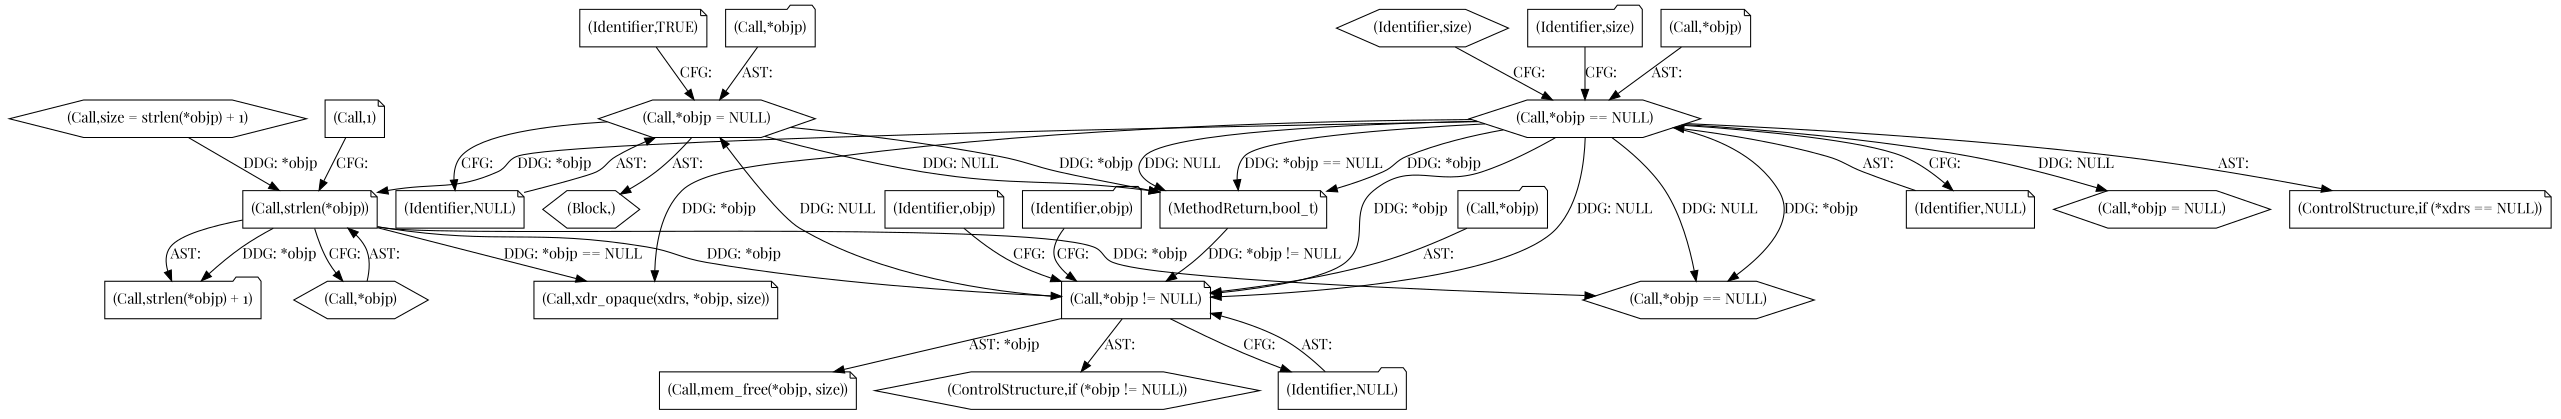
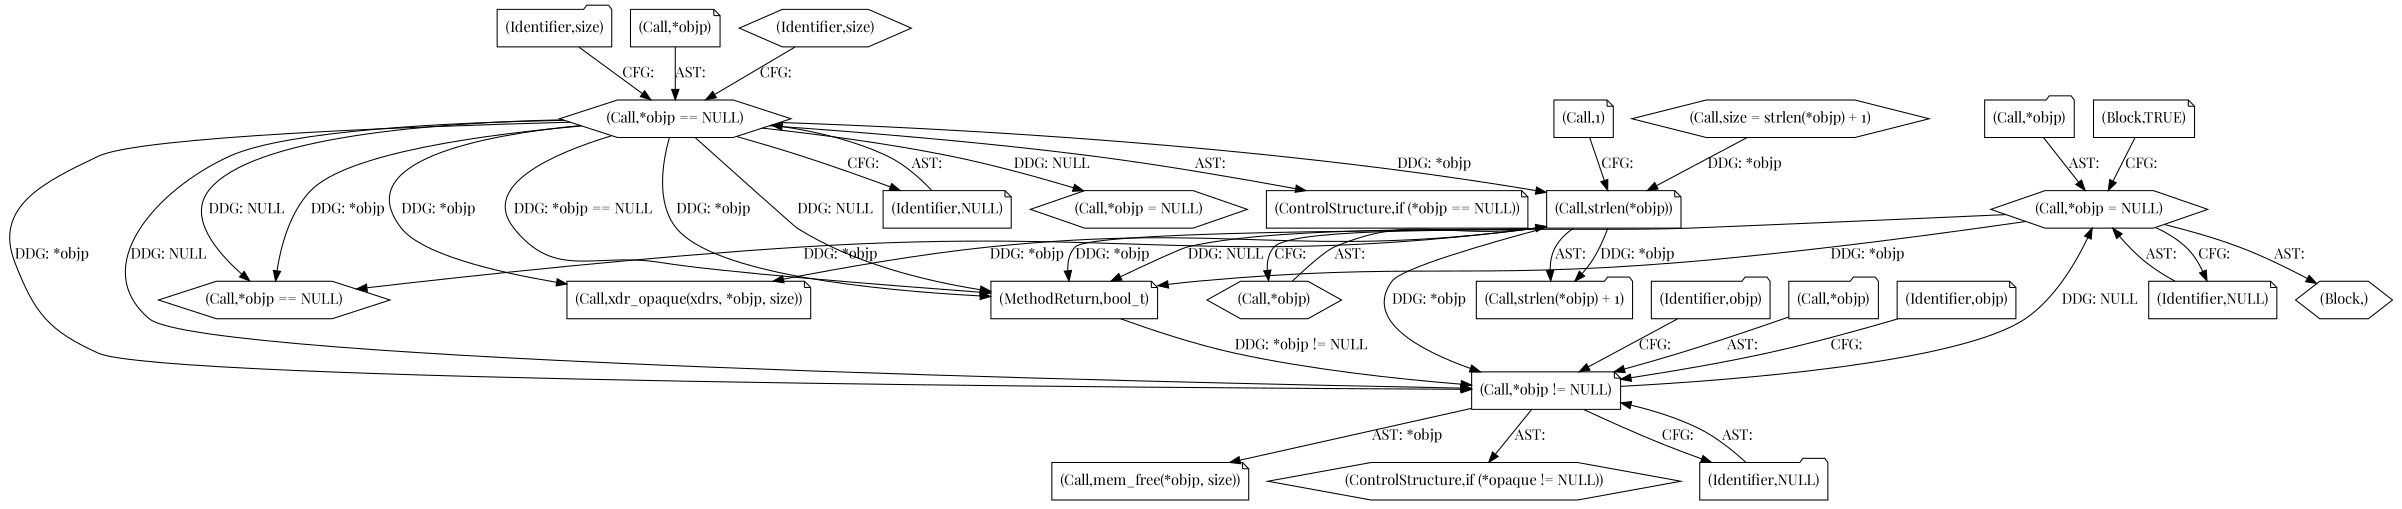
(643, 28) -> (2144, 119)
(2420, 209) -> (1397, 209)
none -> (1298, 232)
(573, 255) -> (1027, 255)
(1067, 391) -> (1474, 481)
